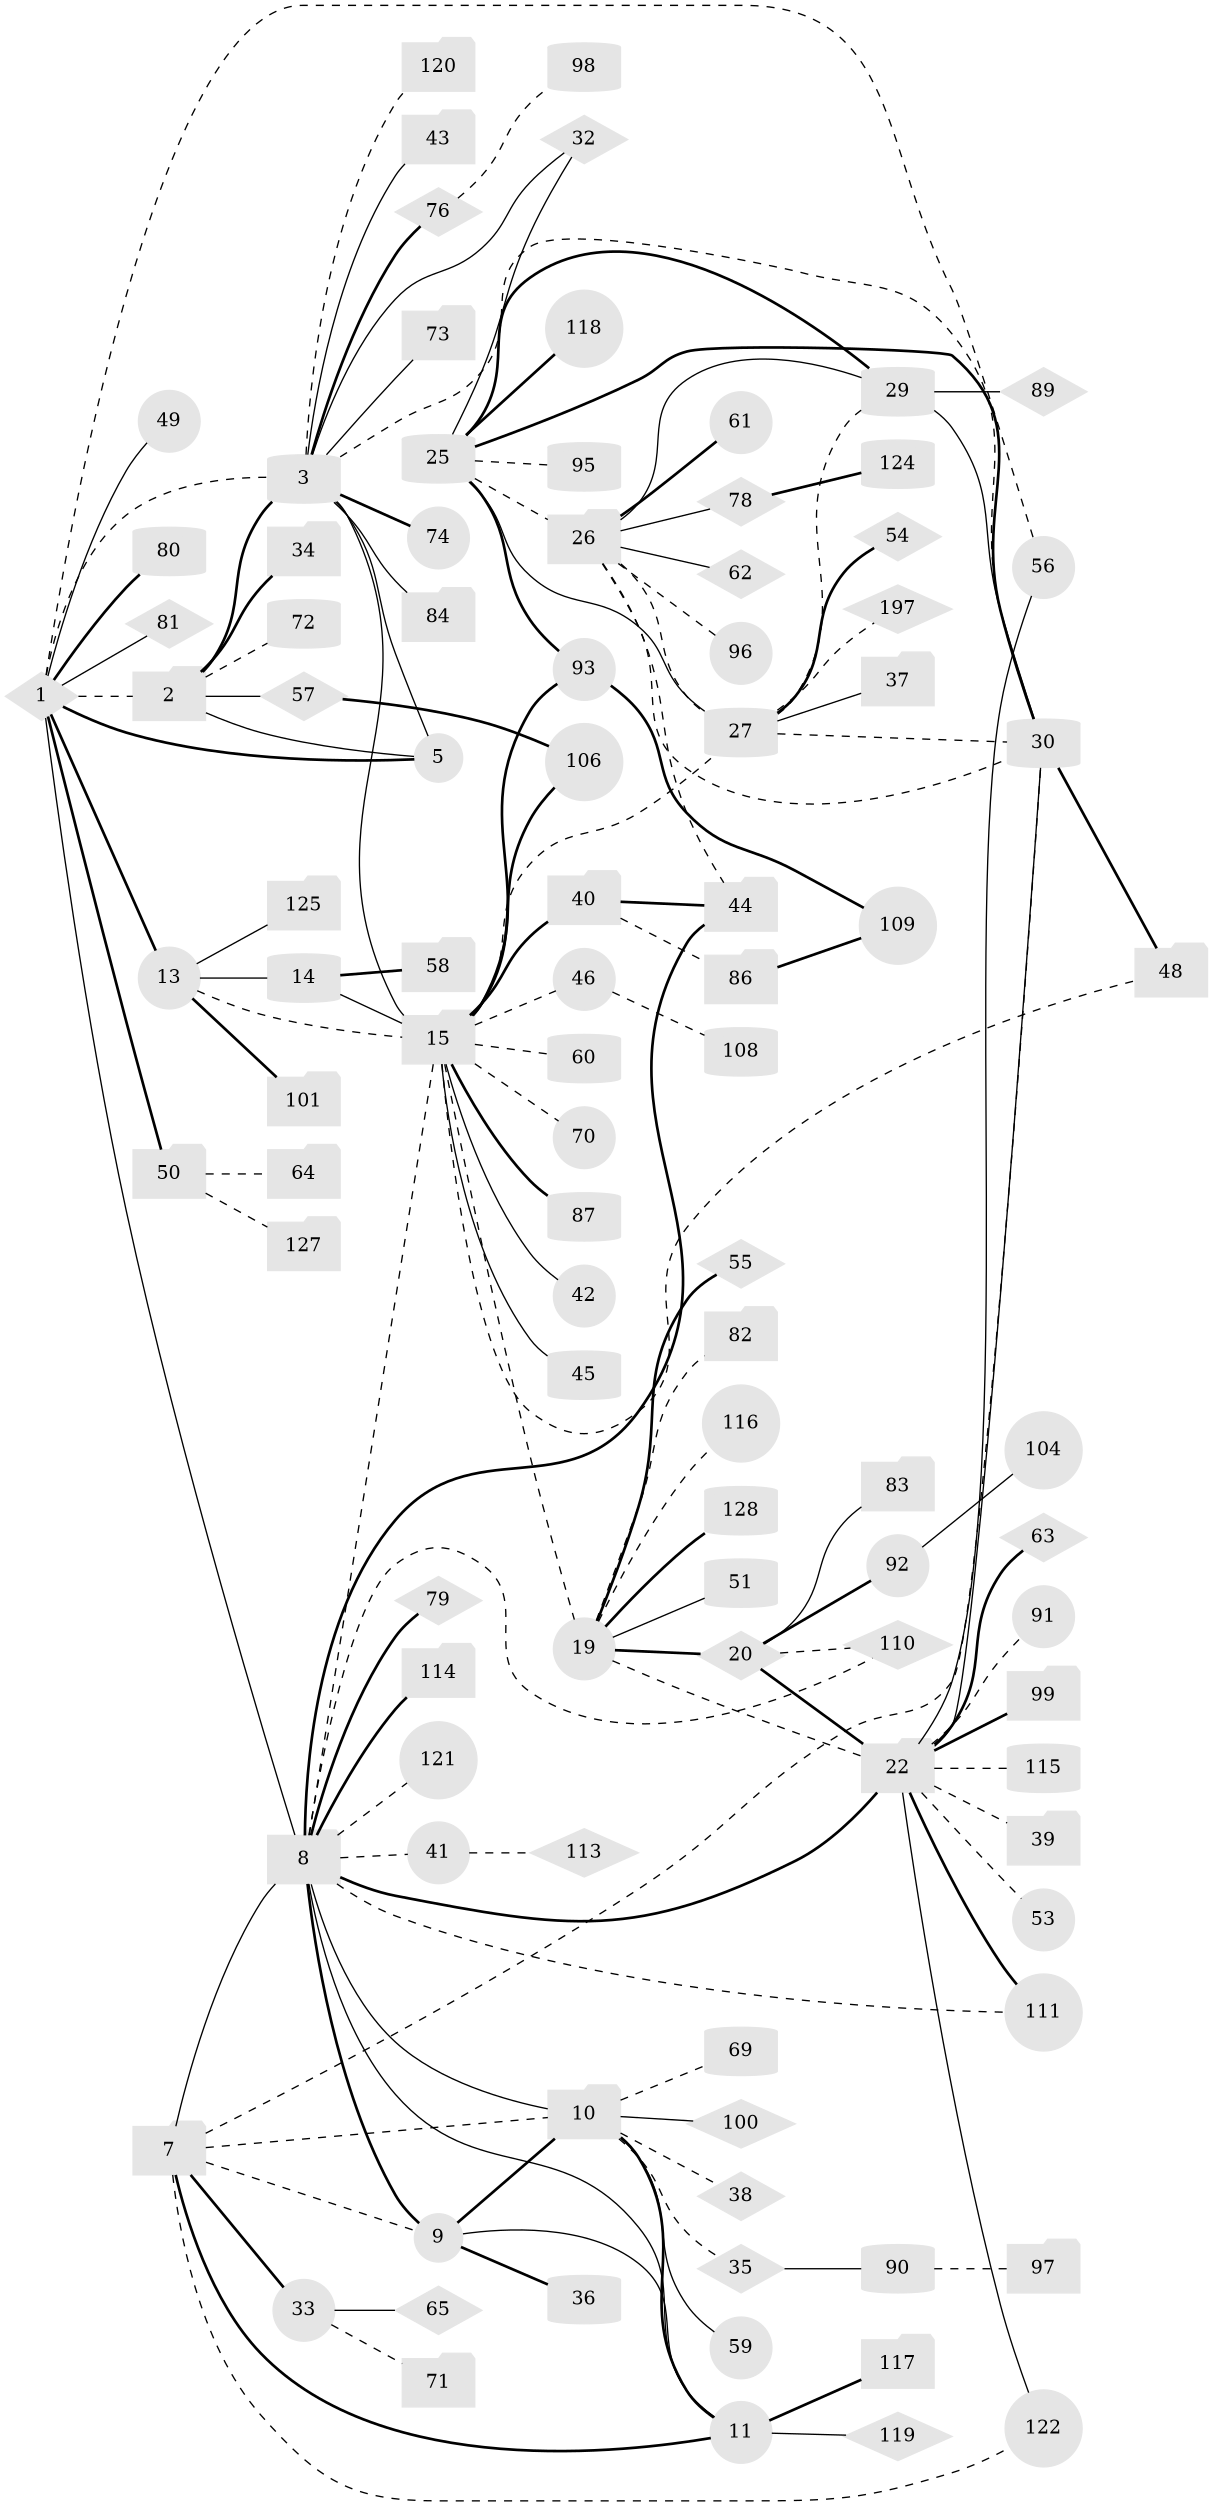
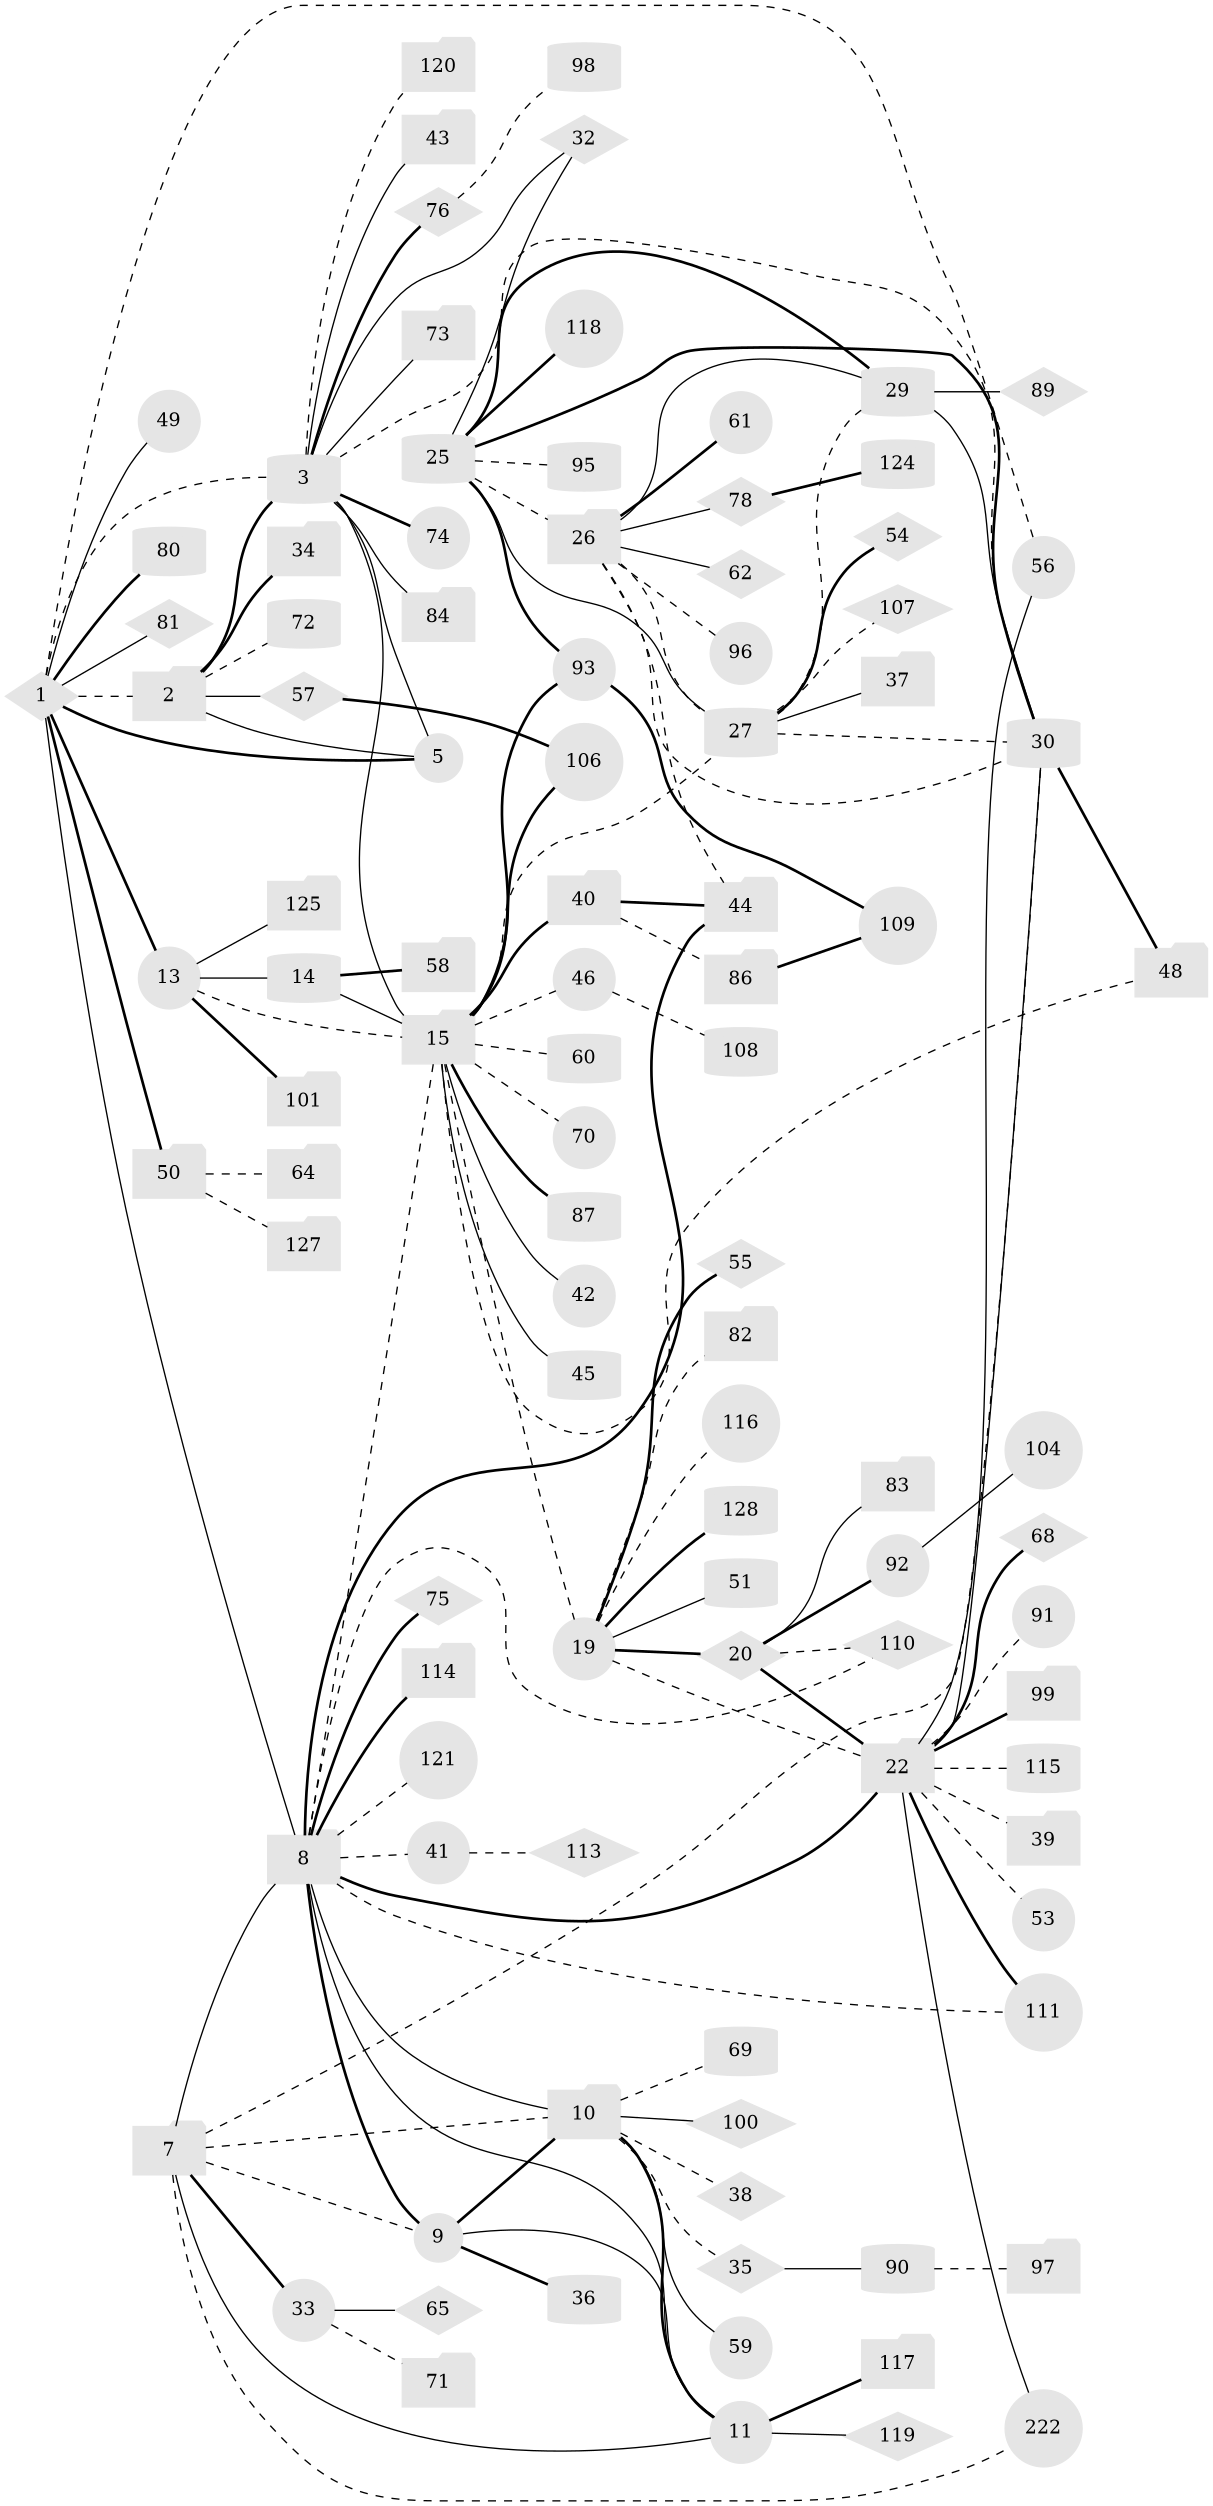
(898, 609) -> (898, 609)
(1044, 1538) -> (1044, 1538)
(439, 1601) -> (439, 1601)
(377, 2424) -> (377, 2424)
(1044, 2428) -> (1044, 2428)
